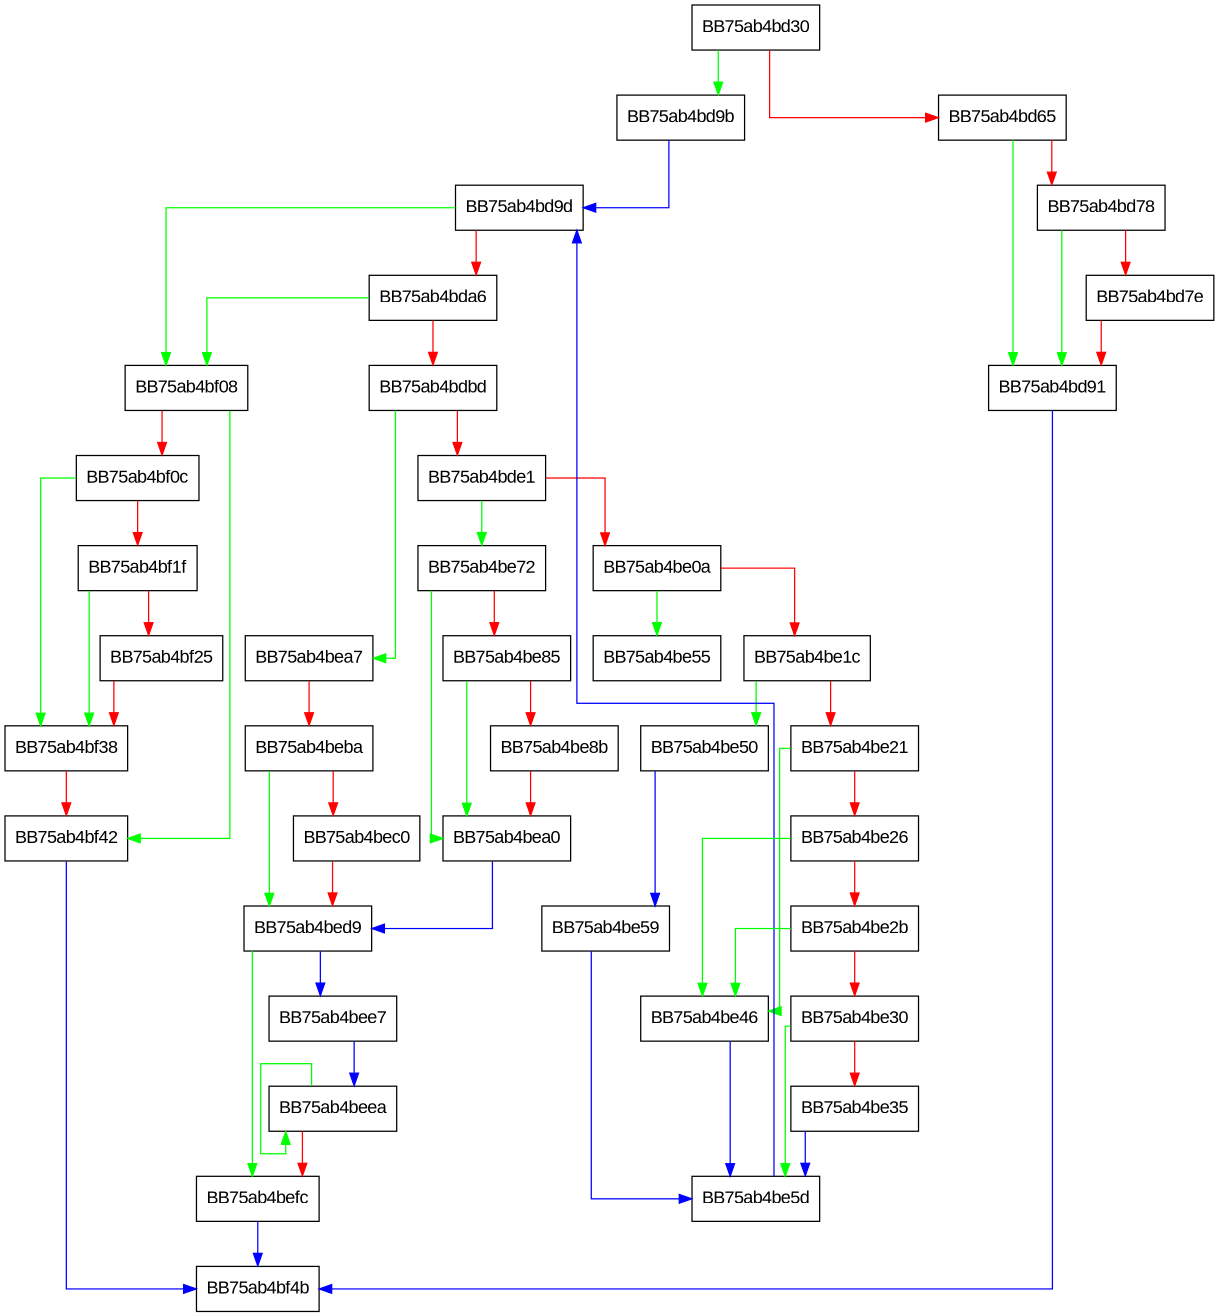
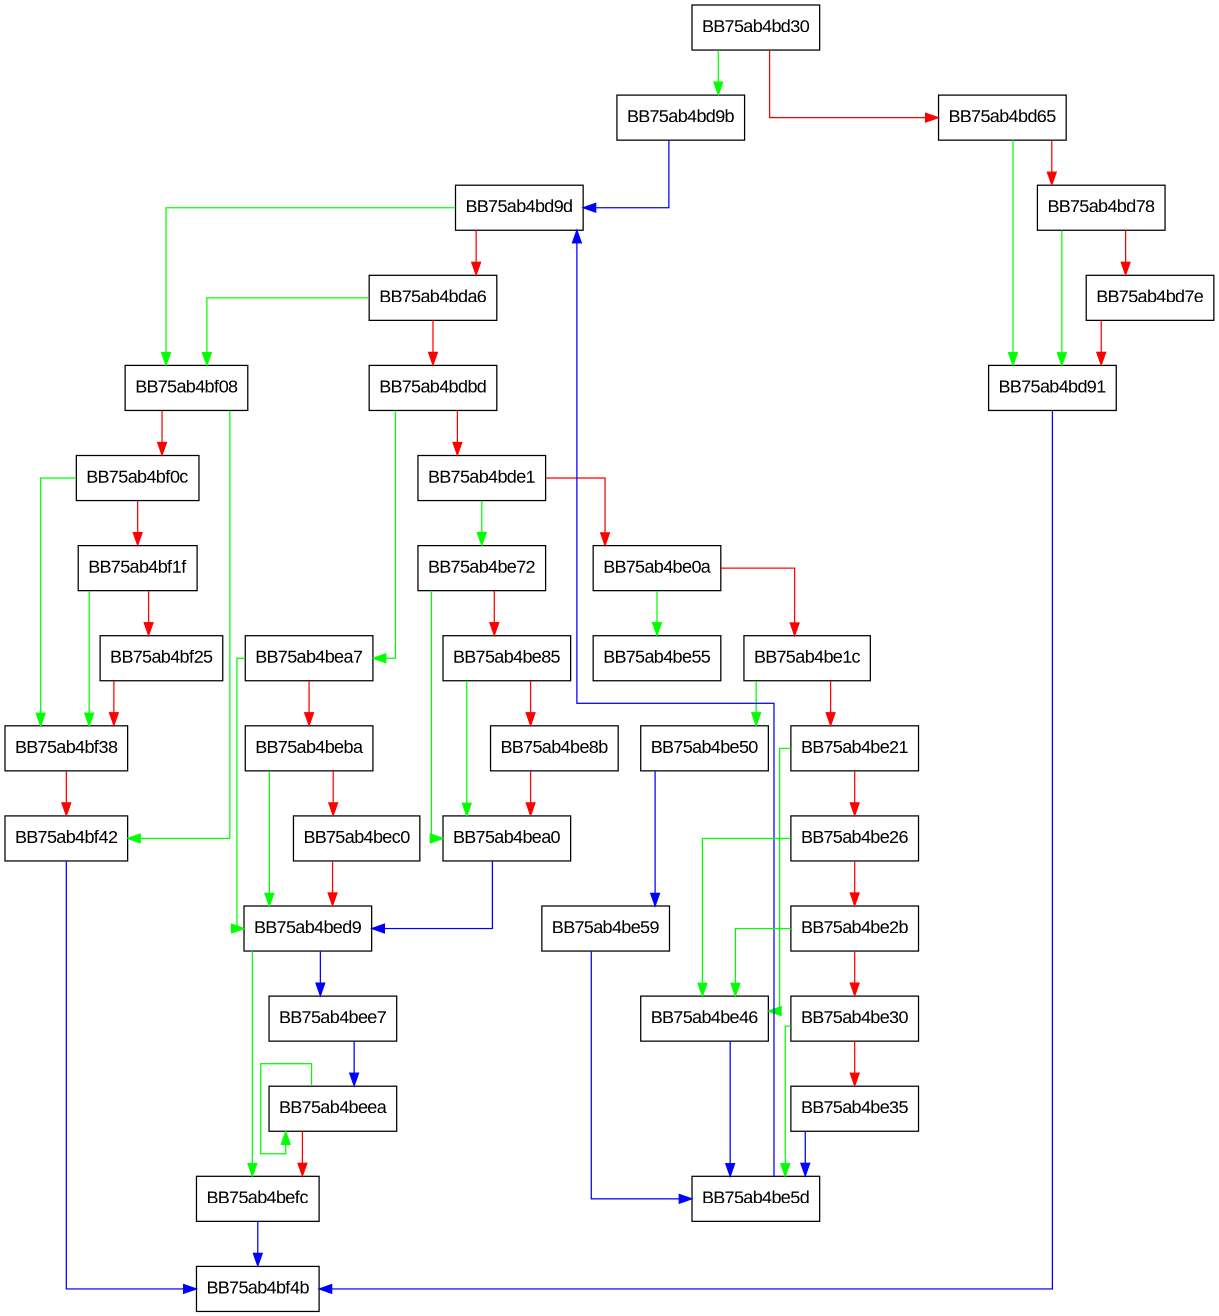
none -> (237, 845)
